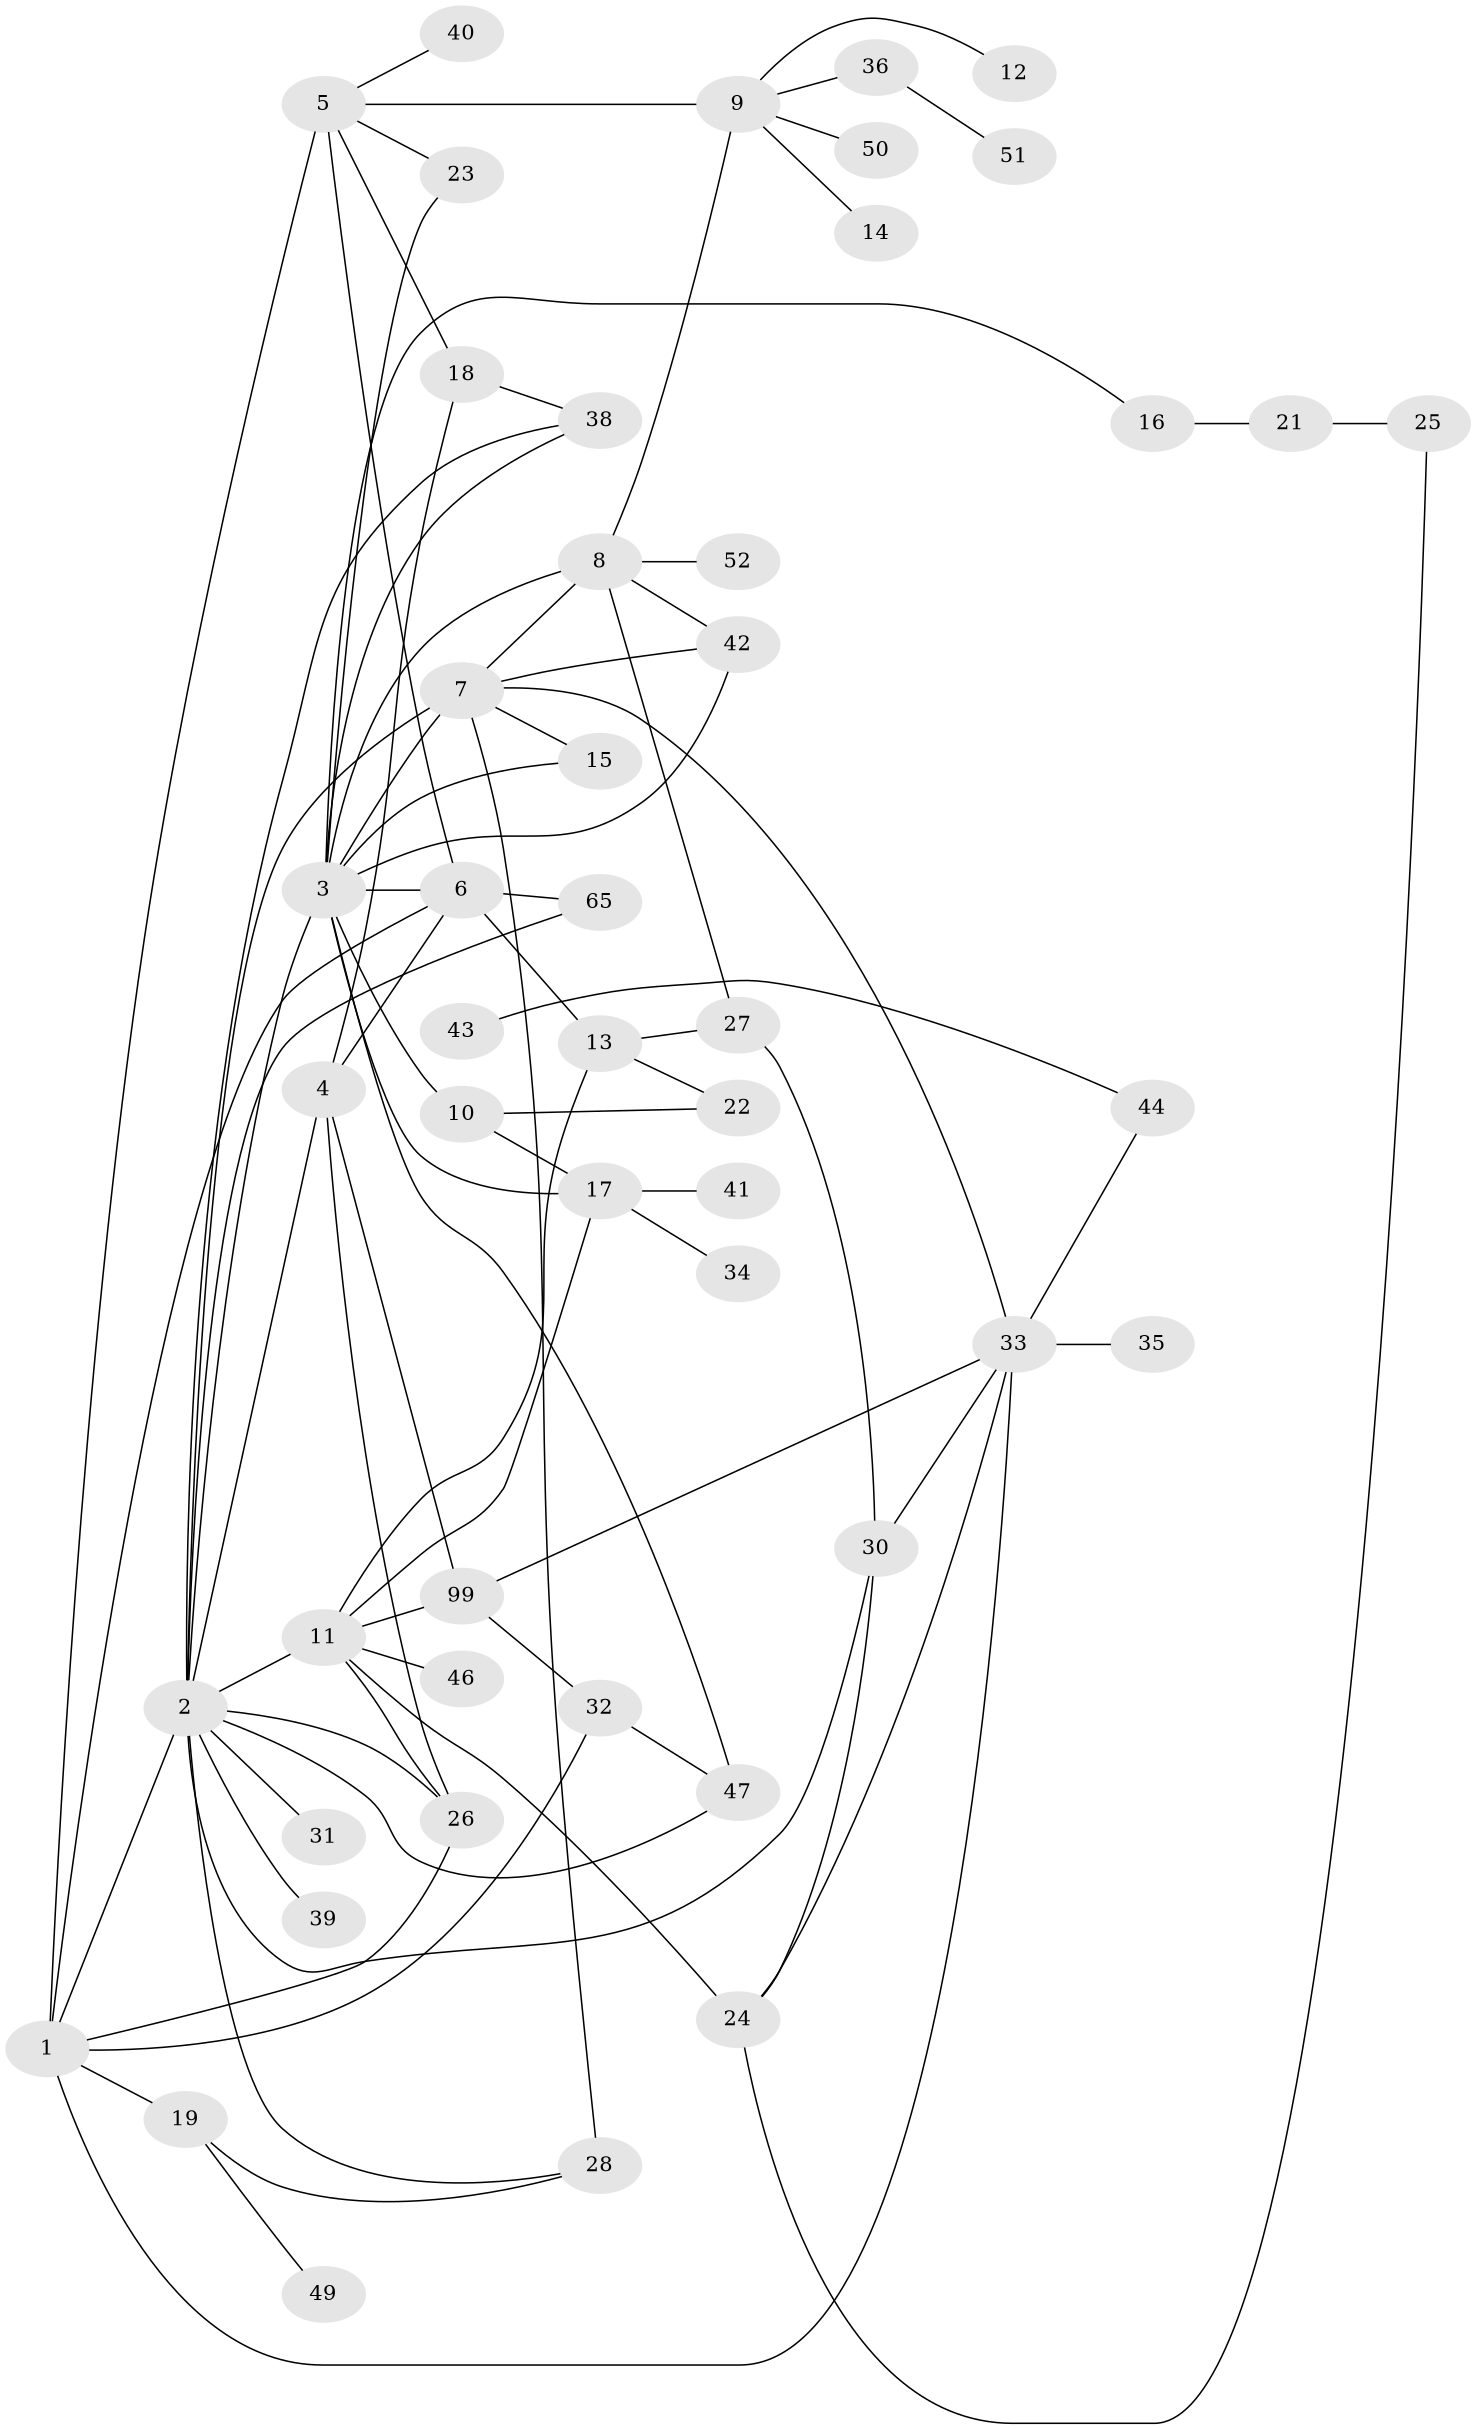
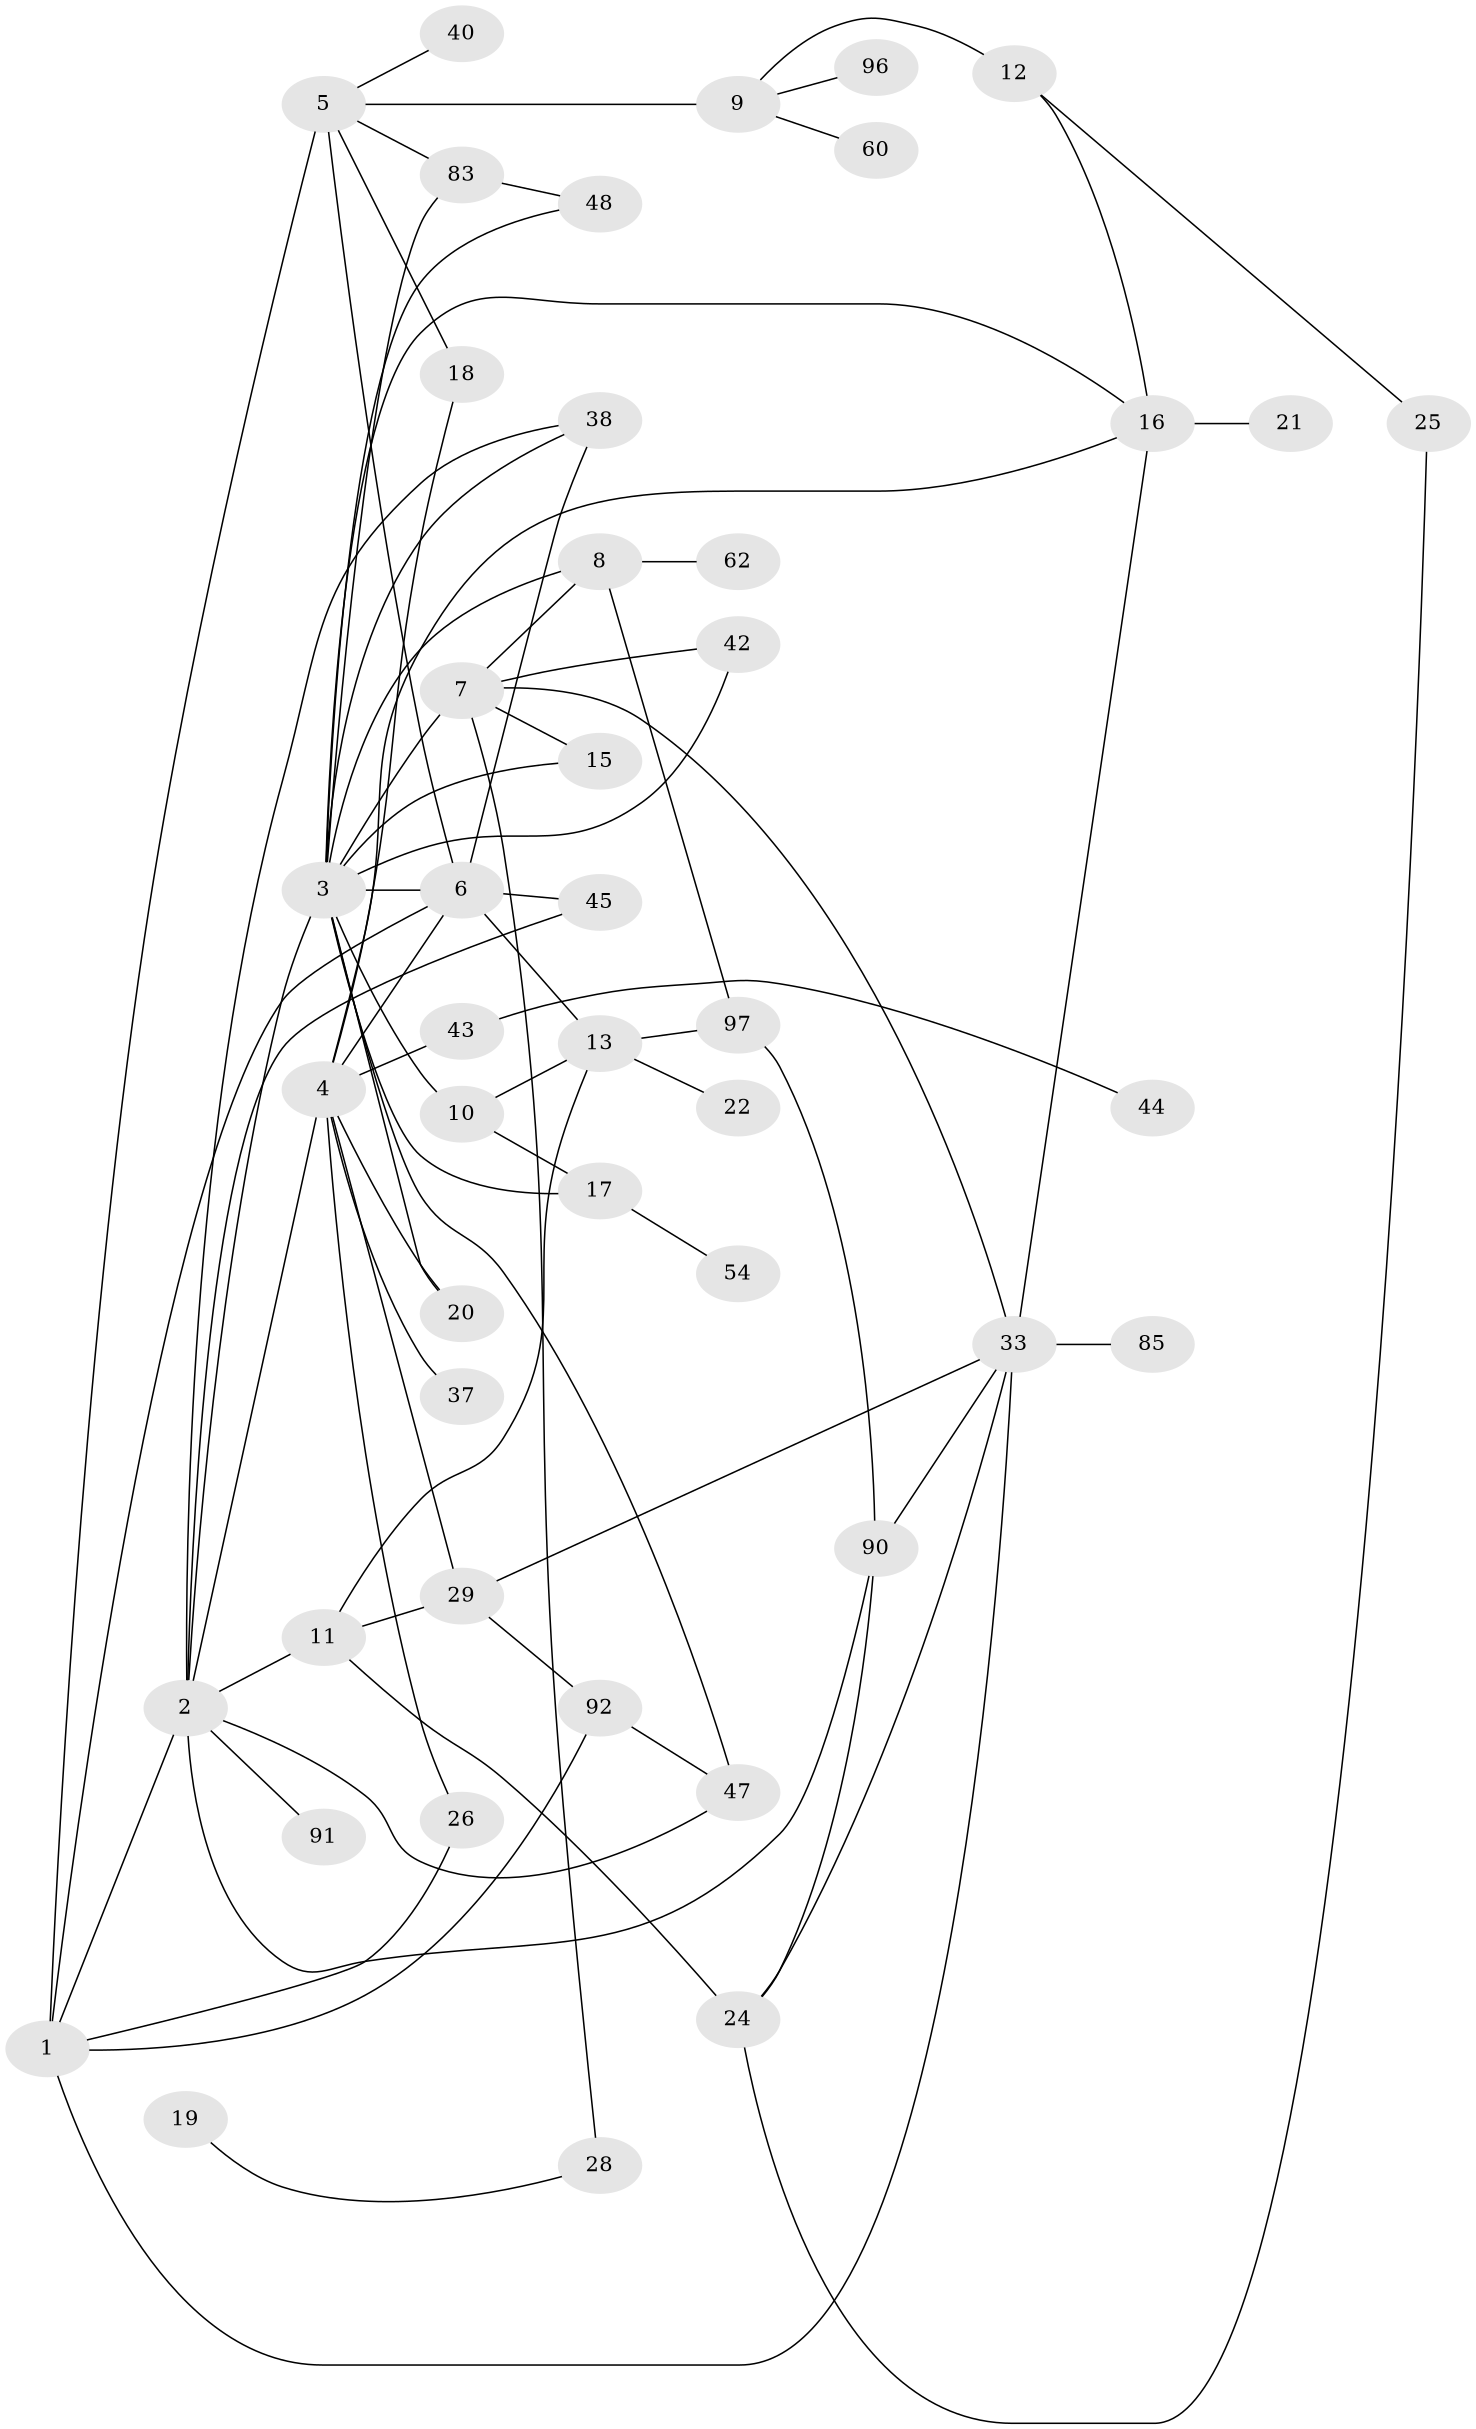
(876, 68) -> (876, 68)
(876, 150) -> (876, 150)
(1014, 157) -> none
(462, 175) -> (462, 175)
none -> (600, 204)
(876, 233) -> none
none -> (1109, 240)
(679, 336) -> none
(531, 398) -> (524, 653)
(1360, 424) -> (1222, 249)
none -> (534, 527)
(738, 562) -> (738, 562)
(669, 603) -> none
(264, 901) -> none
(600, 902) -> (600, 902)
(738, 1025) -> (738, 1025)
none -> (393, 1060)
(600, 1111) -> (522, 1084)
(738, 1191) -> none
(1084, 1226) -> (1084, 884)
(738, 1274) -> (738, 1274)
none -> (462, 1314)
(1153, 1344) -> (1153, 1344)
none -> (462, 1397)
(518, 1449) -> none
(876, 1549) -> (876, 1549)
(462, 1596) -> (462, 1596)
(462, 1679) -> none
(600, 1708) -> (600, 1708)
(393, 1729) -> none
(340, 1735) -> none
(324, 1837) -> (324, 1837)
(324, 1920) -> none
(253, 2078) -> none
(117, 2084) -> none
(324, 2294) -> none
